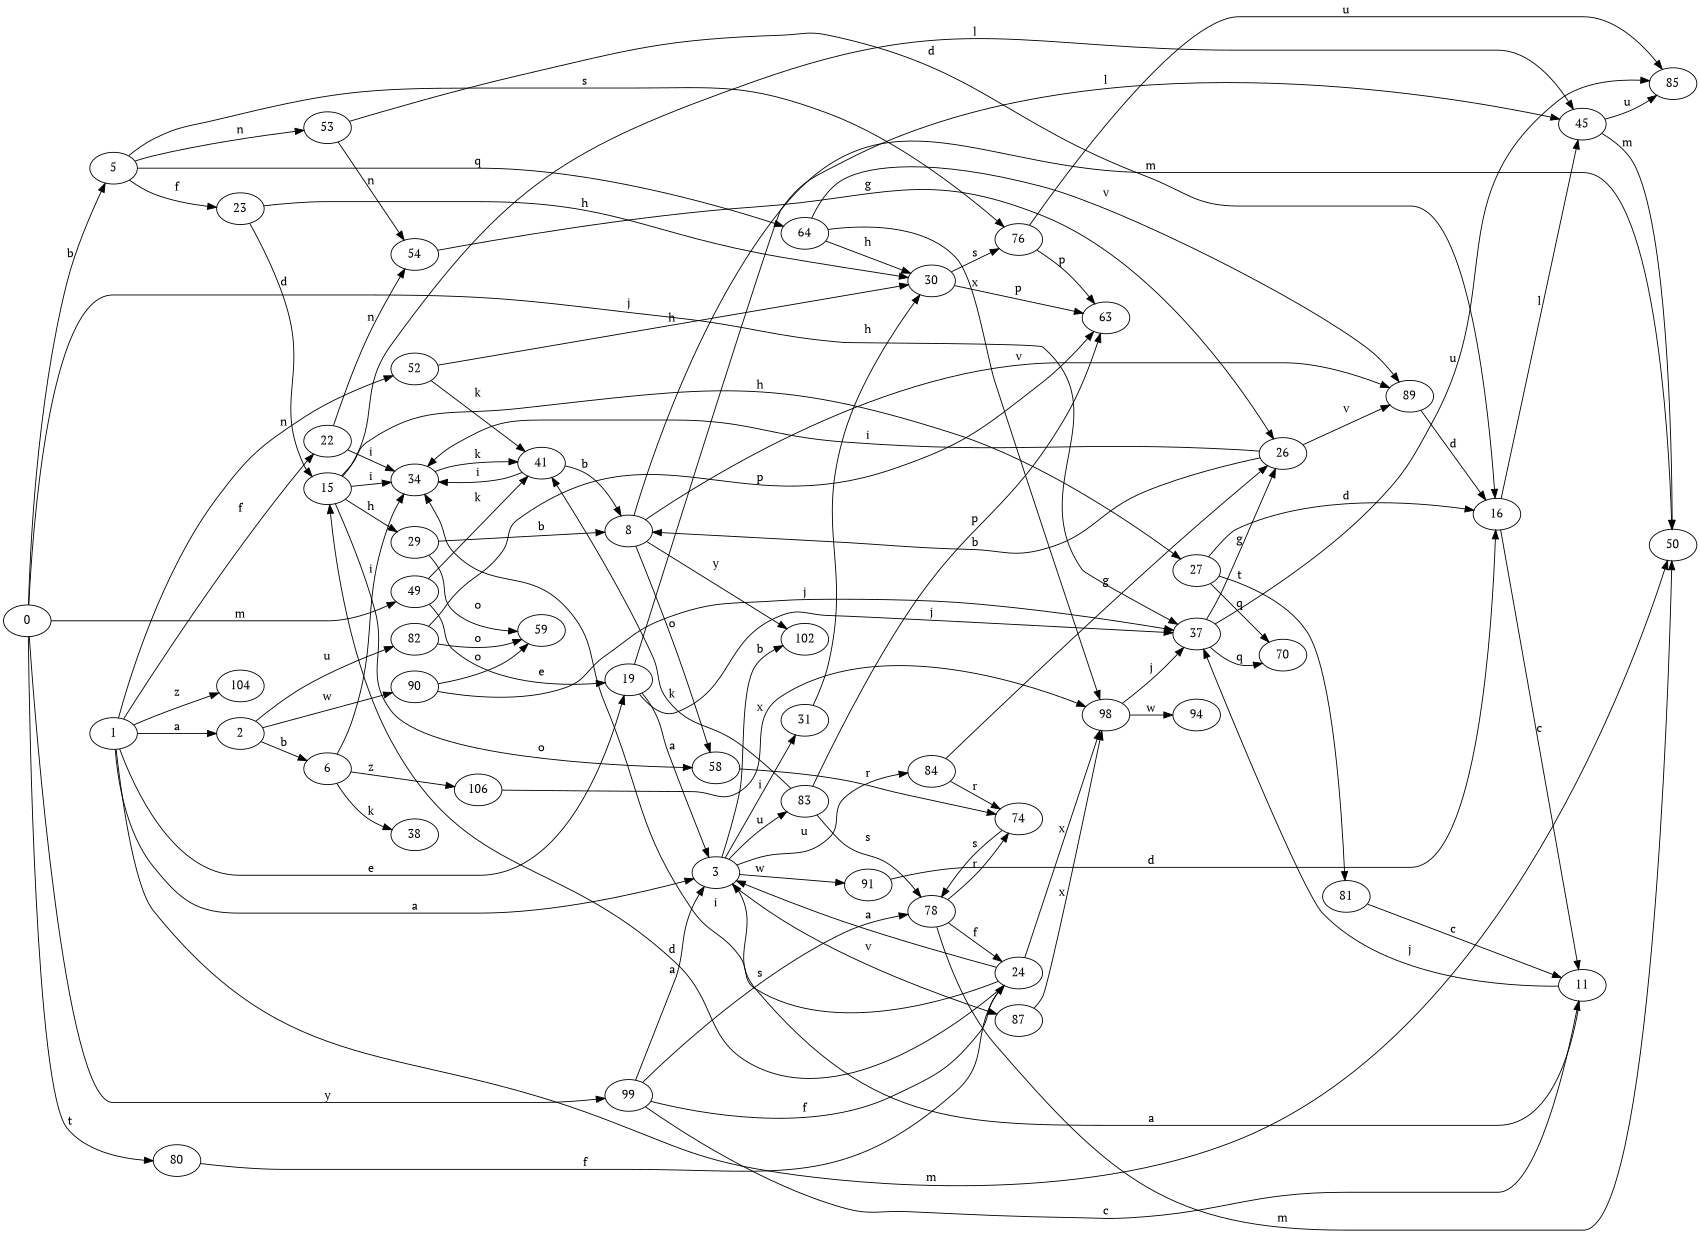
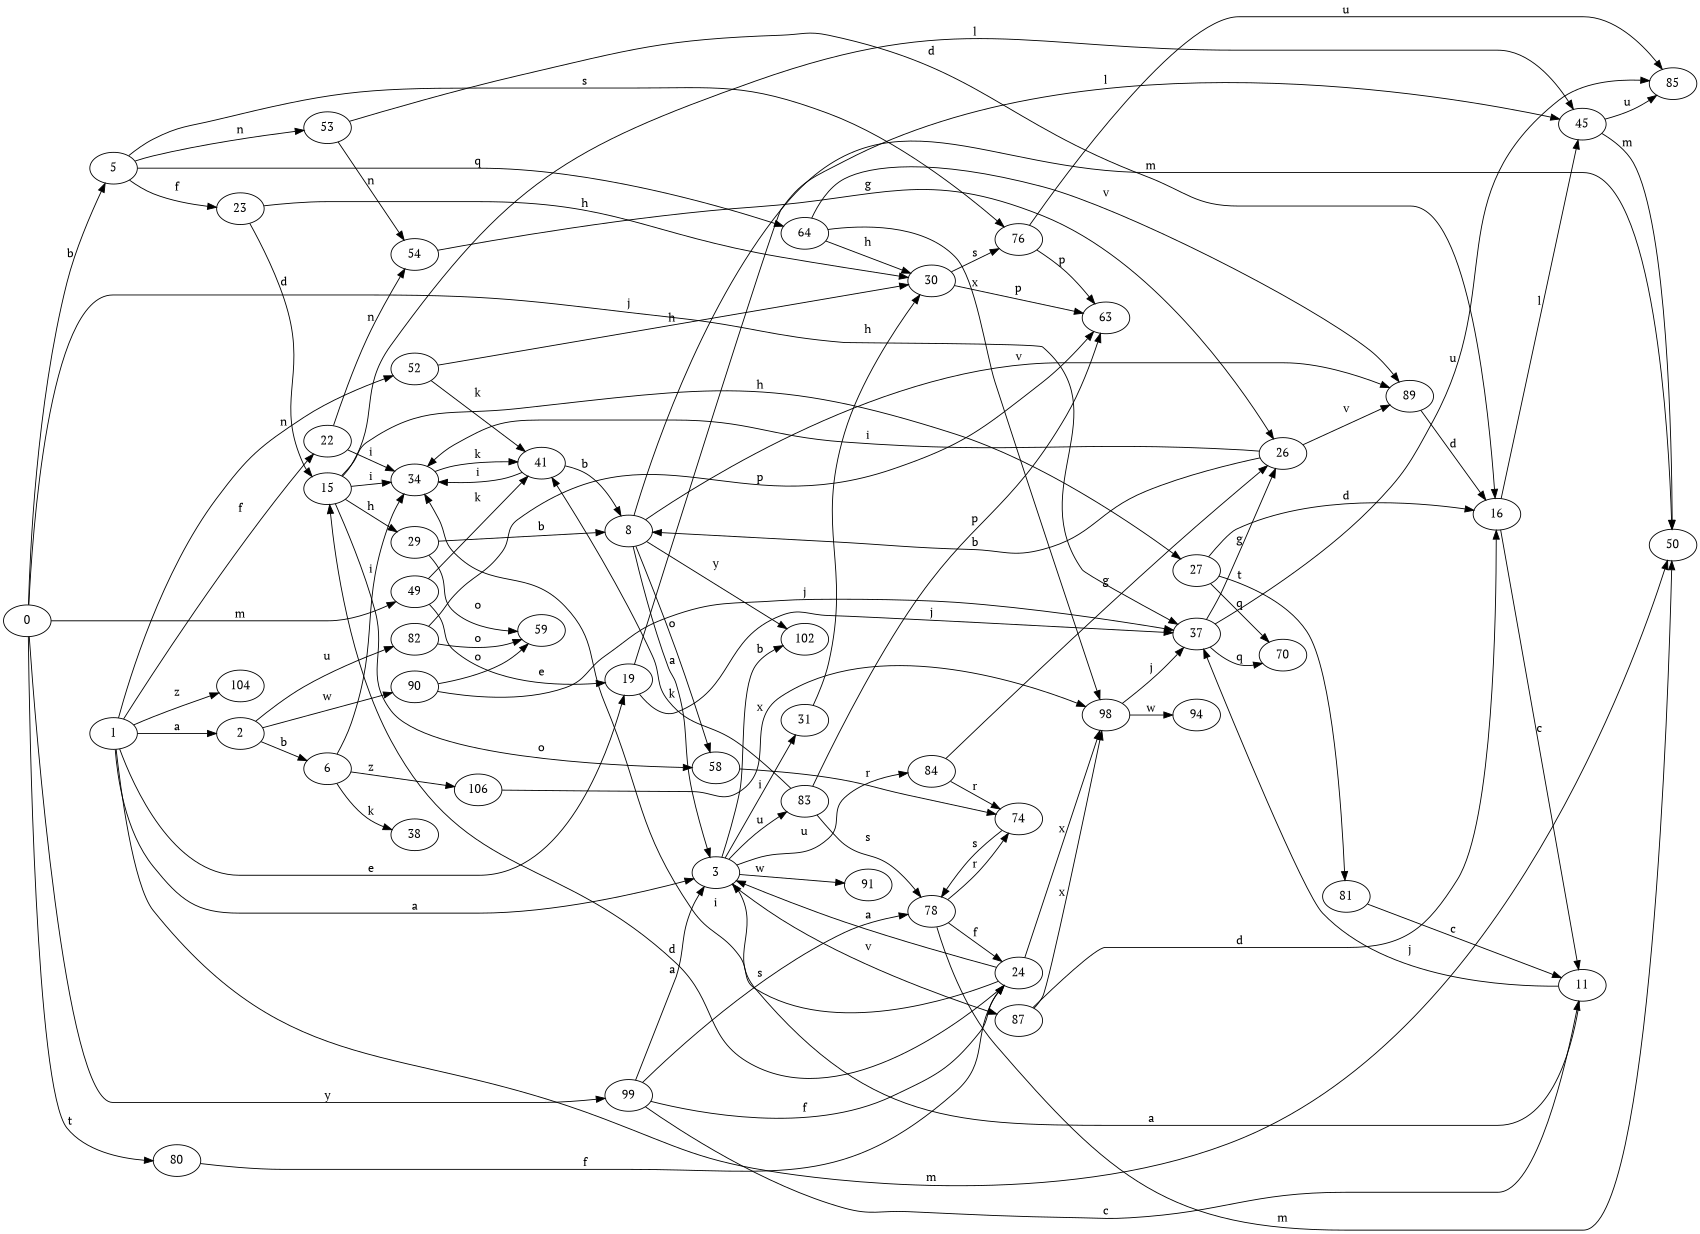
(676, 774) -> (679, 696)
(1326, 867) -> (1416, 929)
